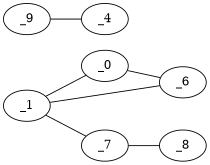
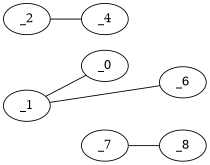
(27, 19) -> (27, 19)
(144, 74) -> none
(66, 126) -> none
